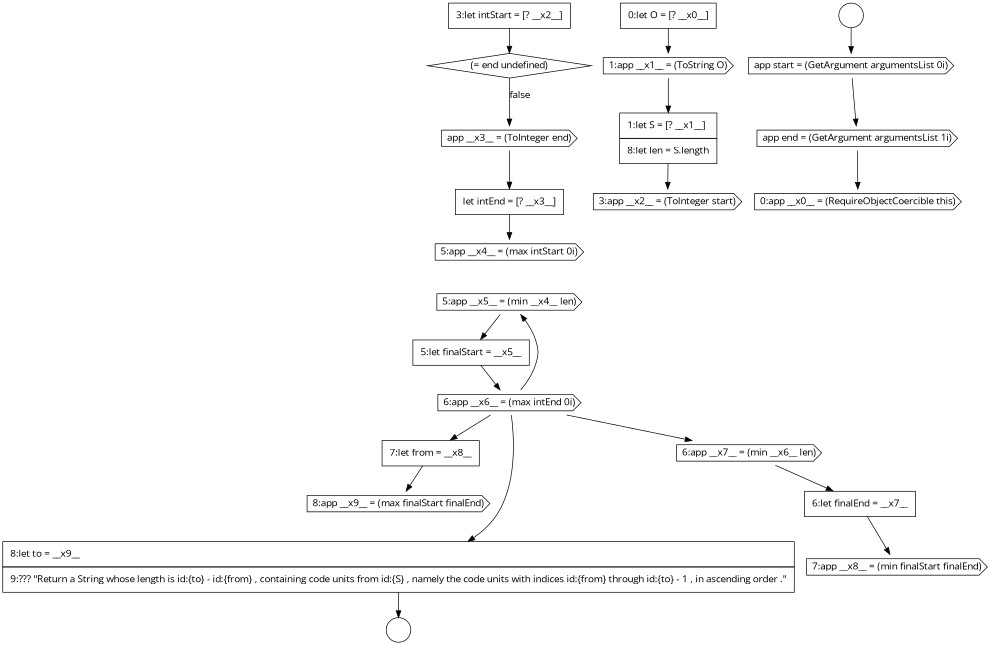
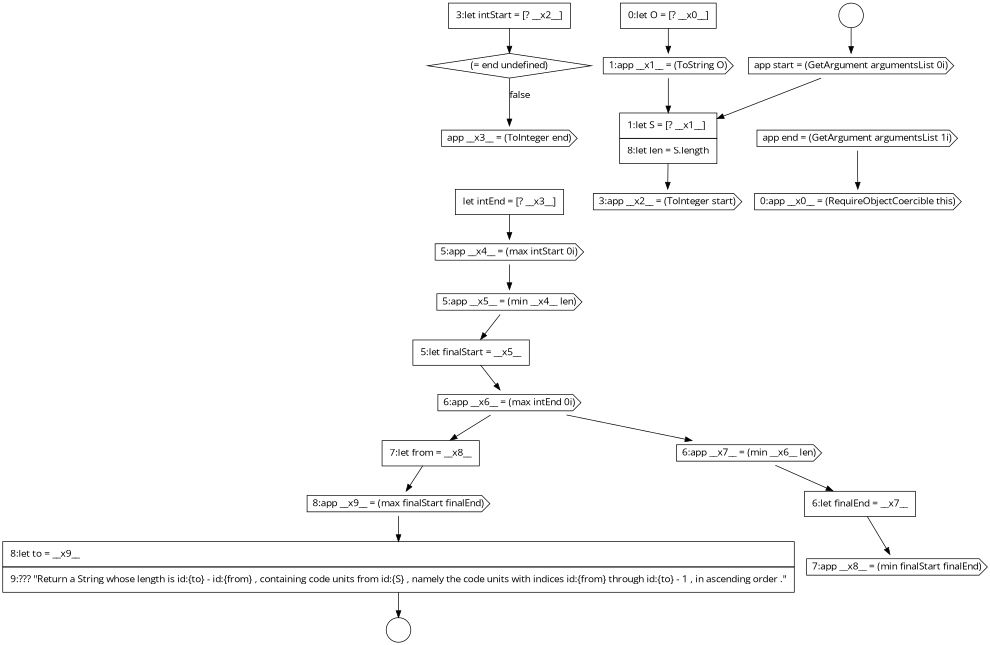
(854, 99) -> (772, 97)
(509, 166) -> none
(538, 356) -> (509, 274)
(510, 482) -> (399, 525)
